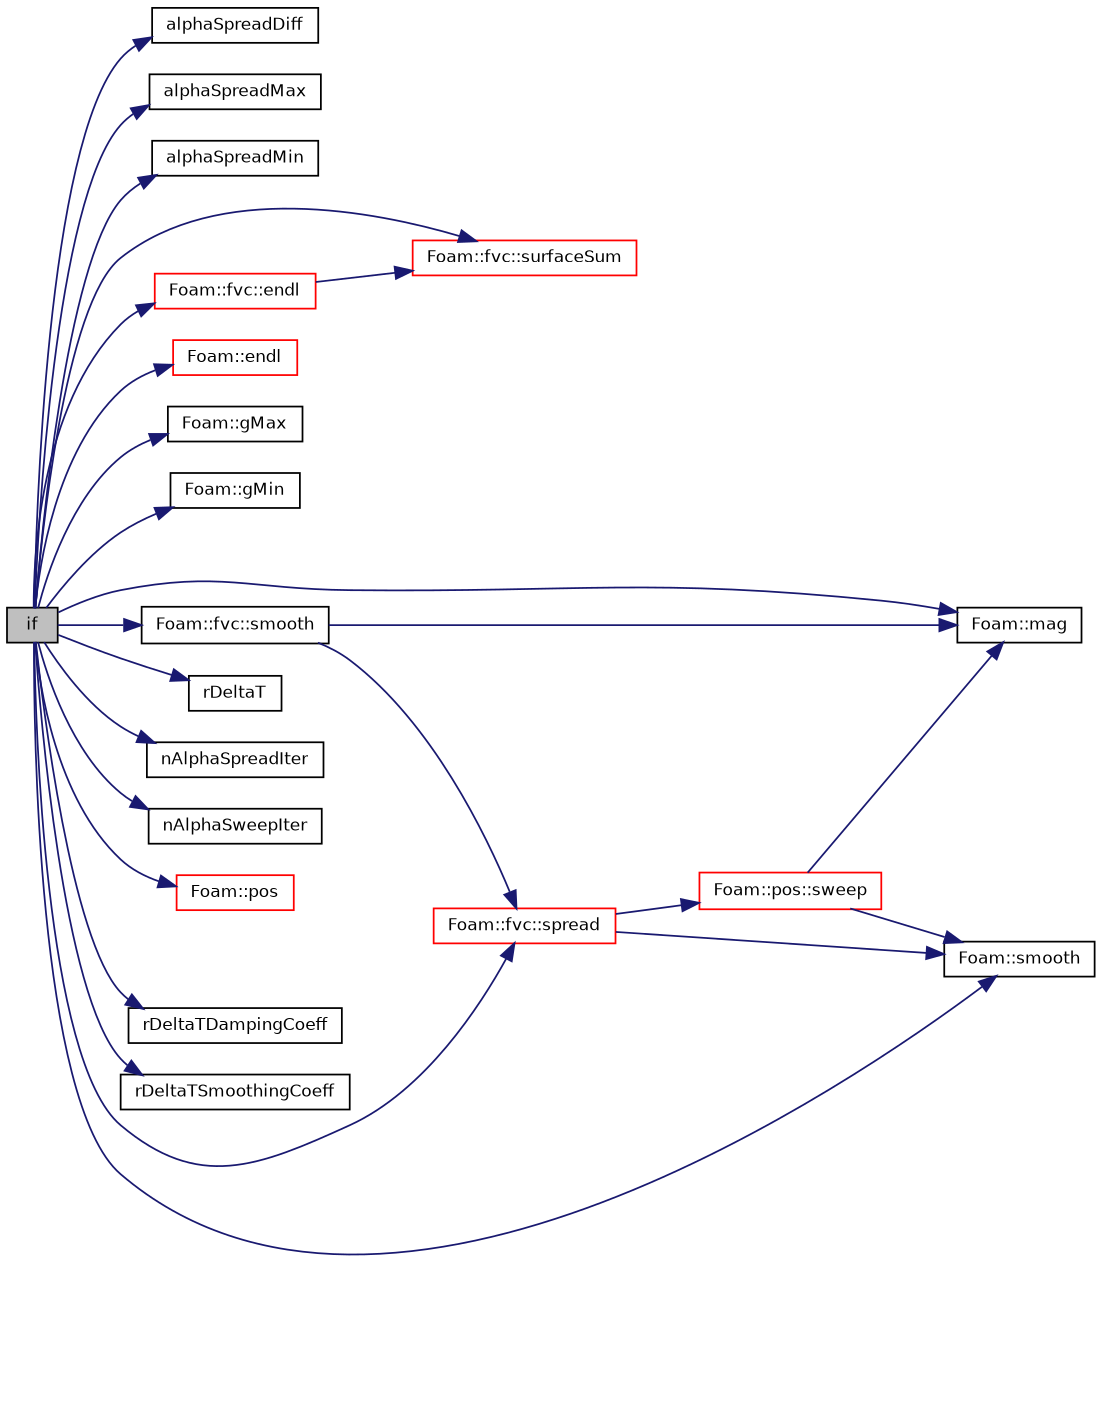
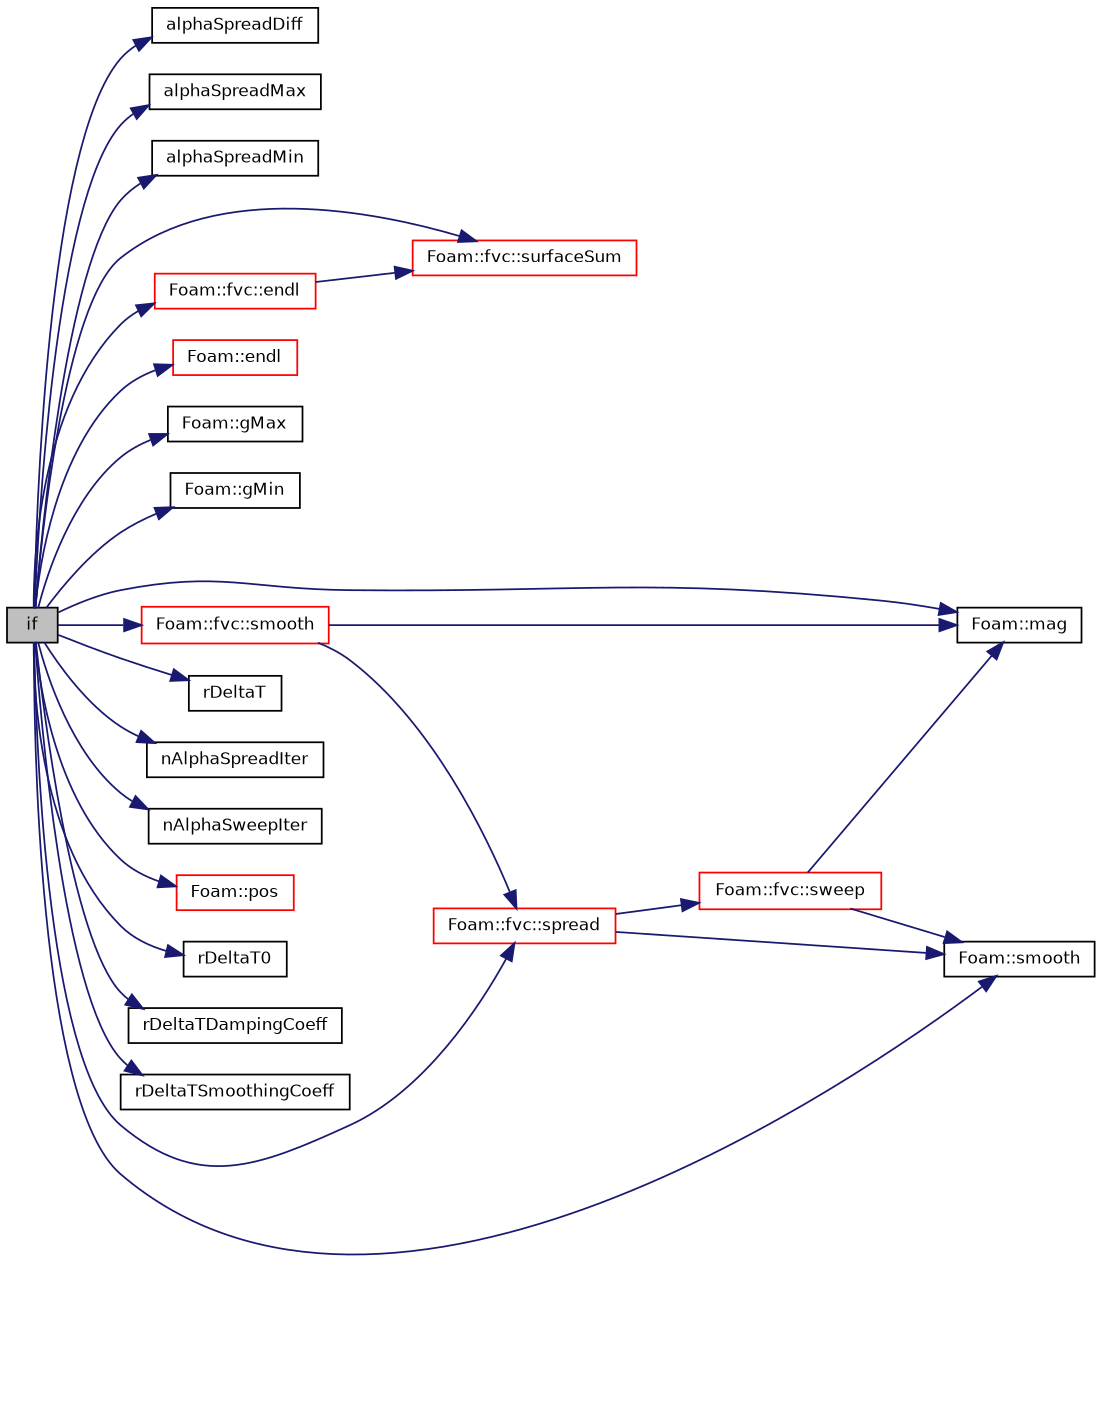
(235, 625) -> (235, 625)
(790, 891) -> (790, 891)
none -> (235, 959)
